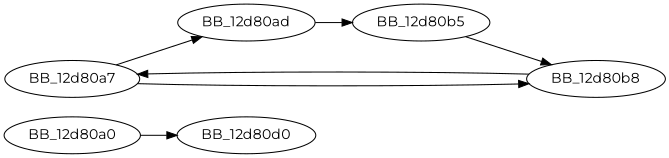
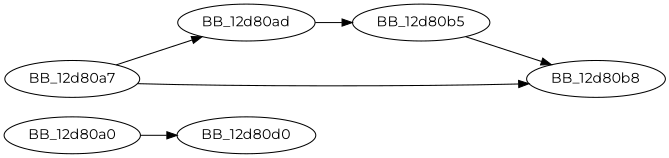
(338, 72) -> none
